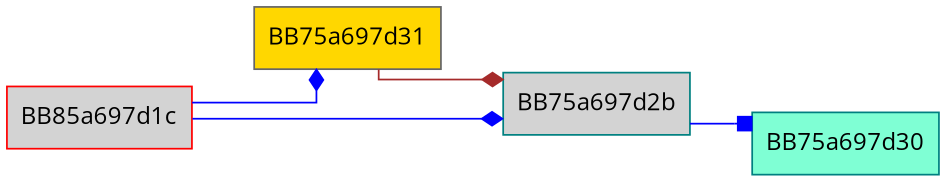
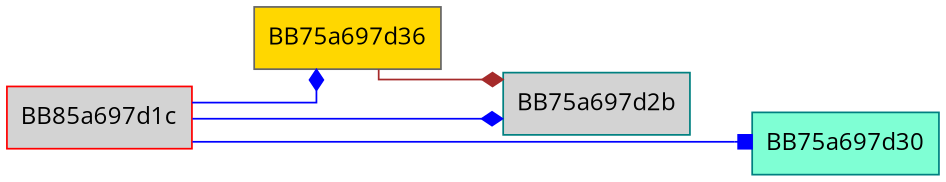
(348, 38) -> (348, 38)
(712, 124) -> (464, 142)
